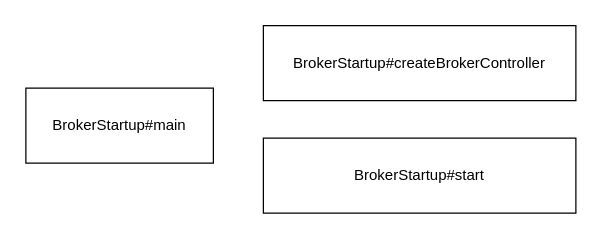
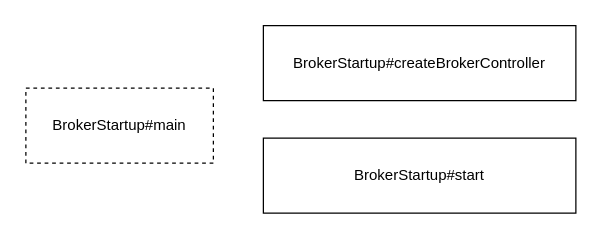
(119, 126) -> (119, 126)
